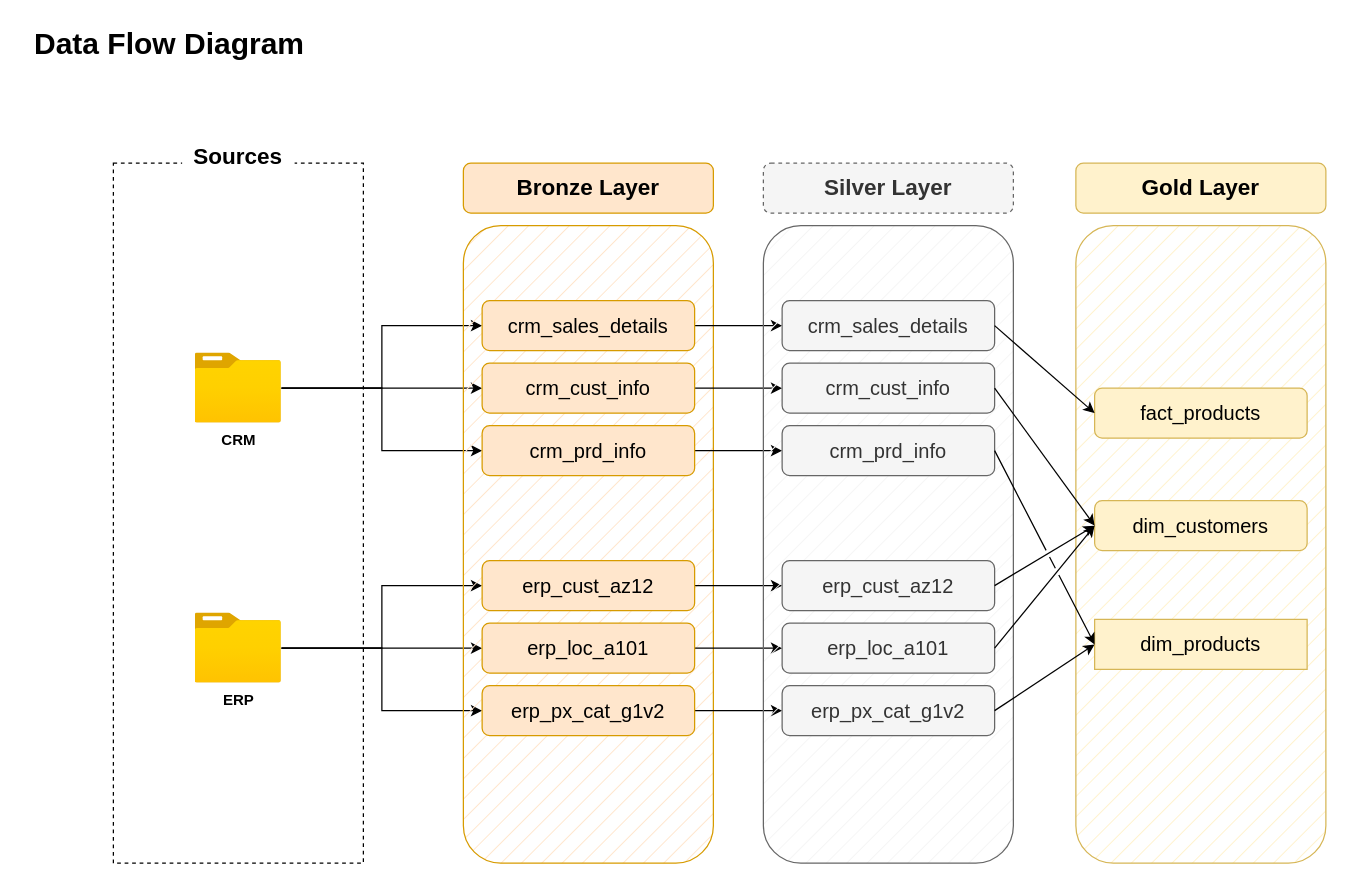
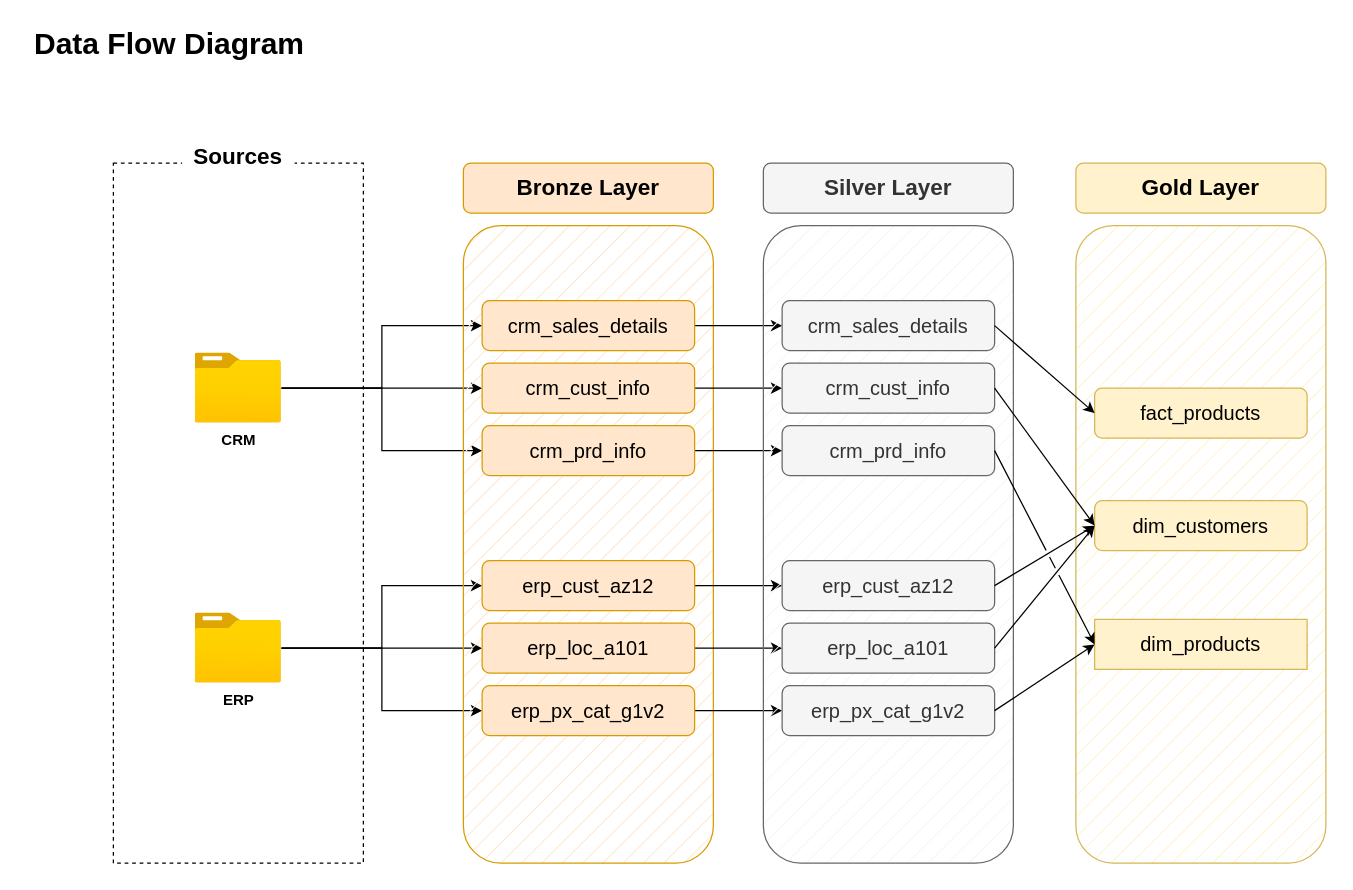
(888, 188) -> (888, 188)
